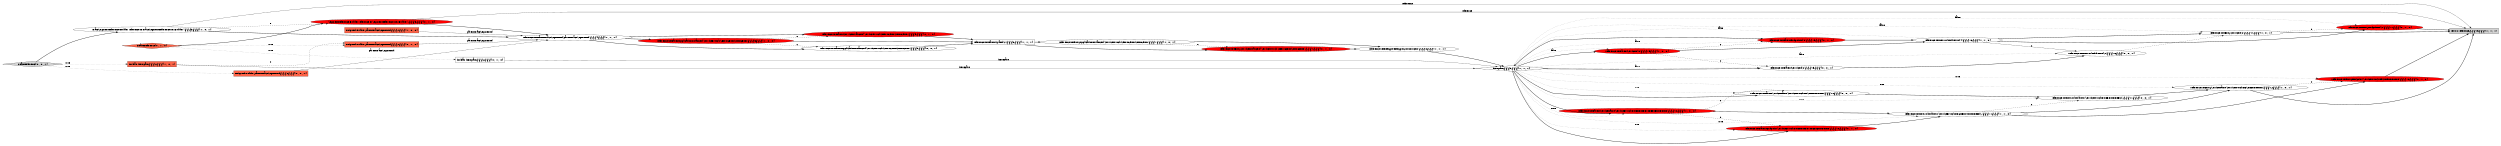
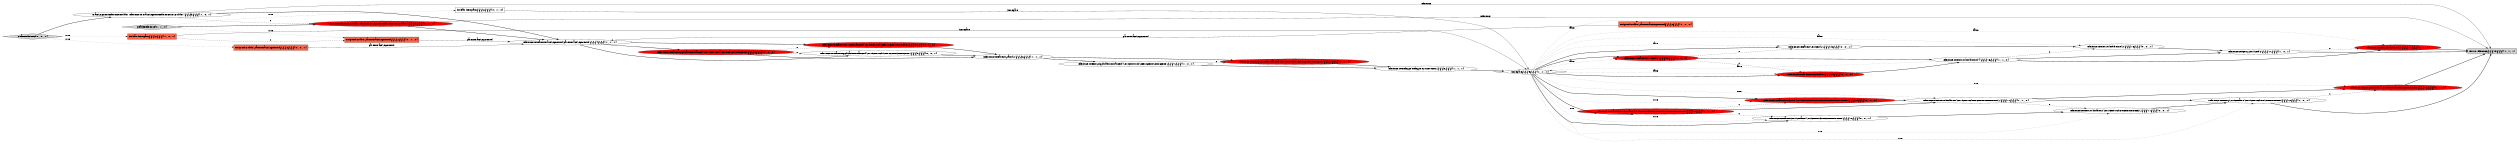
(1851, 26) -> (1576, 28)
(1004, 42) -> (1013, 57)
(2168, 44) -> (2189, 49)
(152, 46) -> (152, 27)
(2029, 47) -> (2047, 53)
